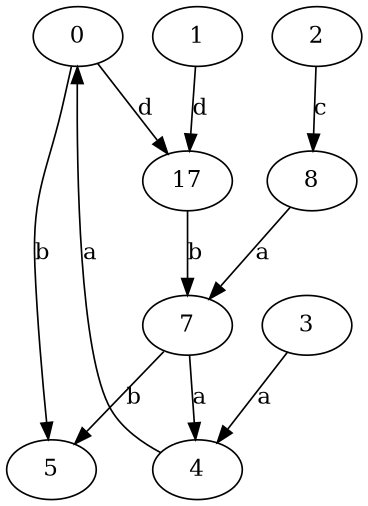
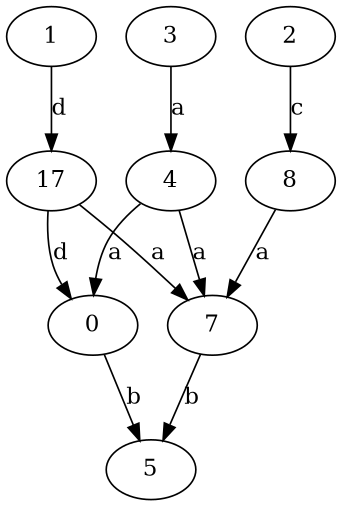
(127, 102) -> (49, 249)
(196, 253) -> (159, 253)
(192, 389) -> (189, 245)
